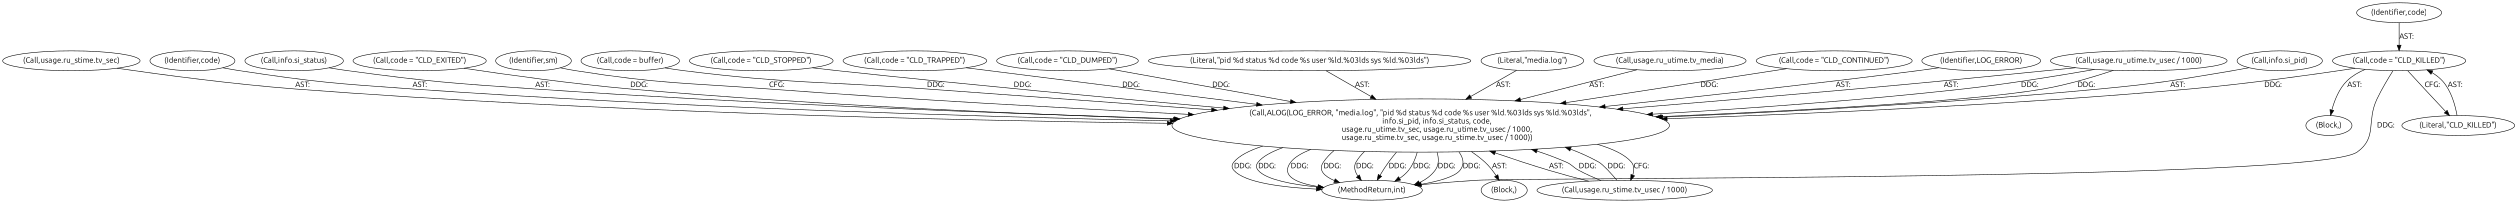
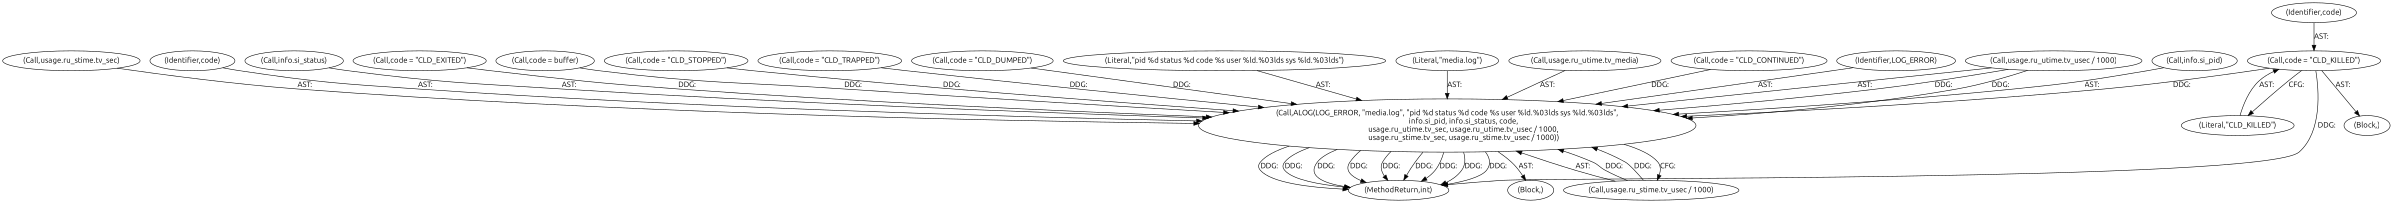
(534, 61) -> none
